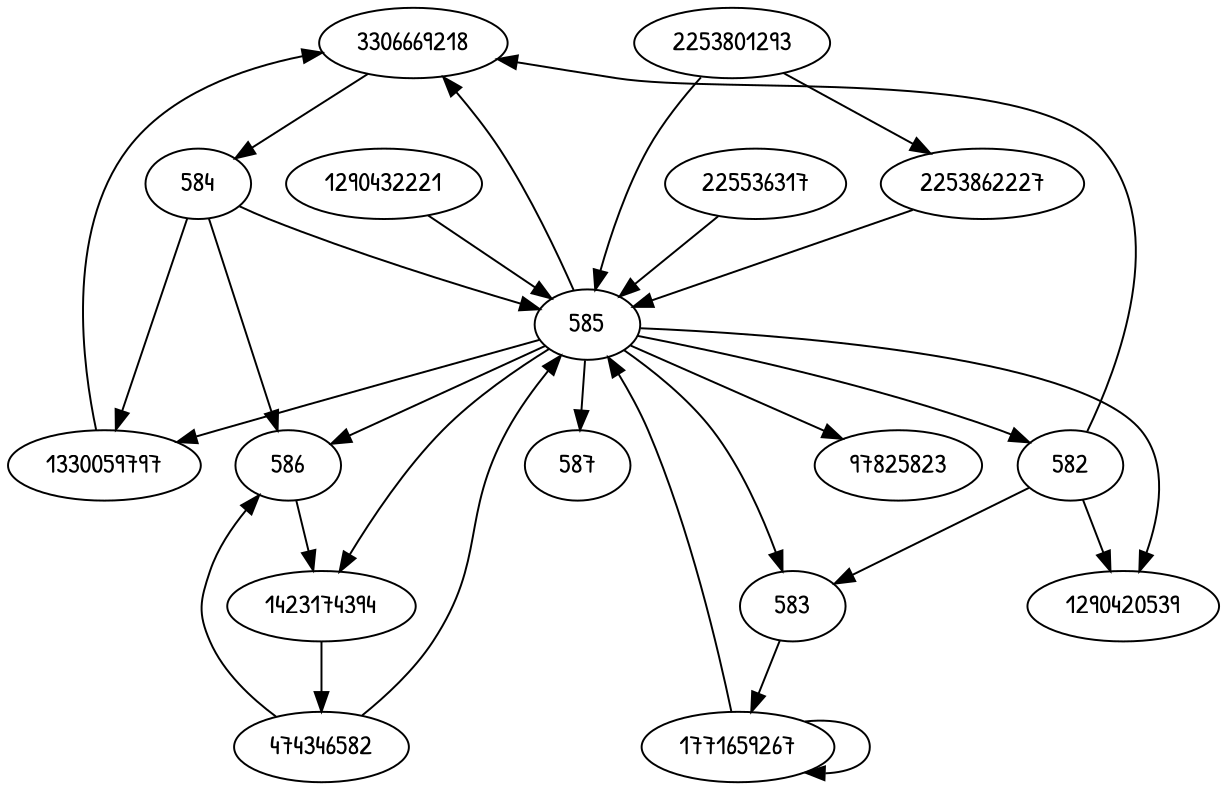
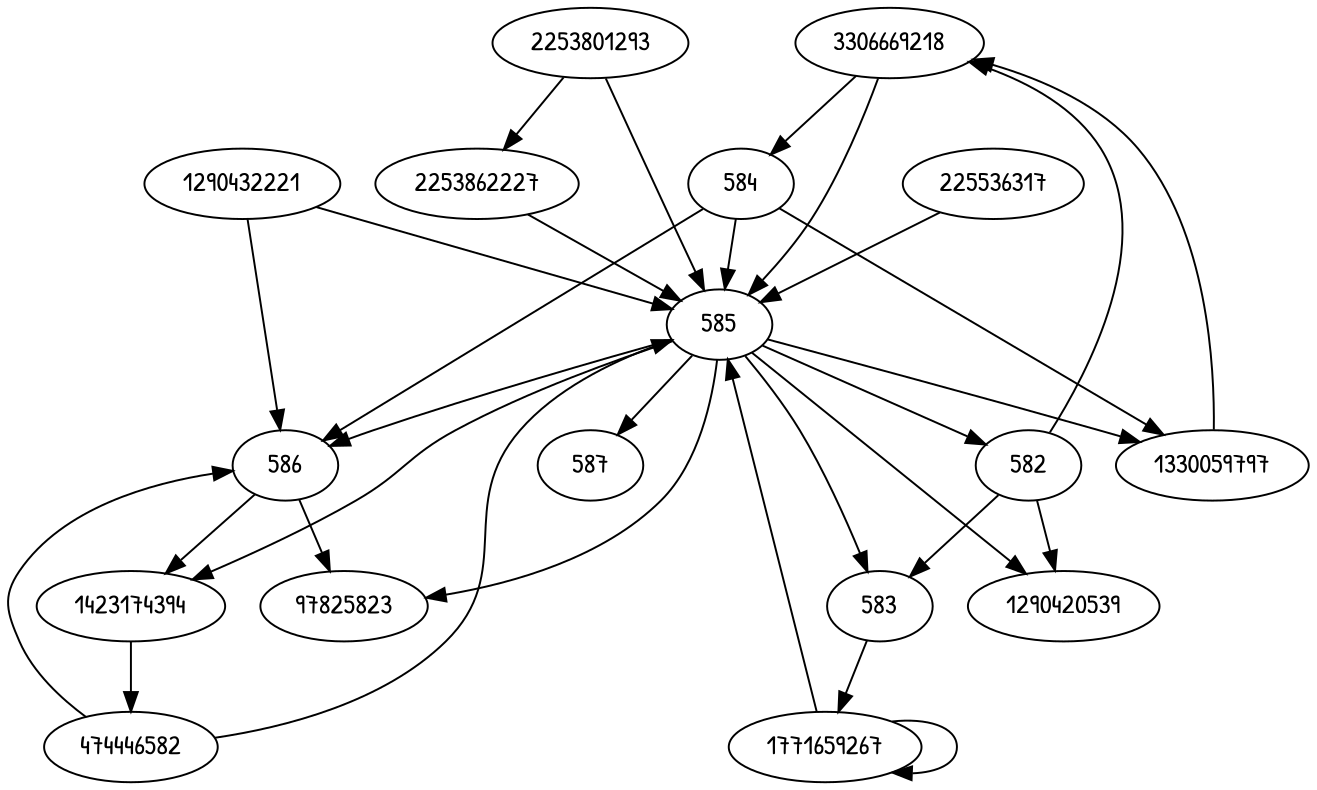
(522, 187) -> (831, 186)
none -> (262, 315)
none -> (315, 537)
(321, 747) -> (131, 747)
